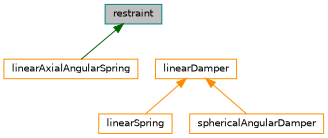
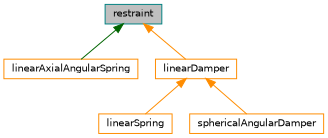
none -> (168, 45)
